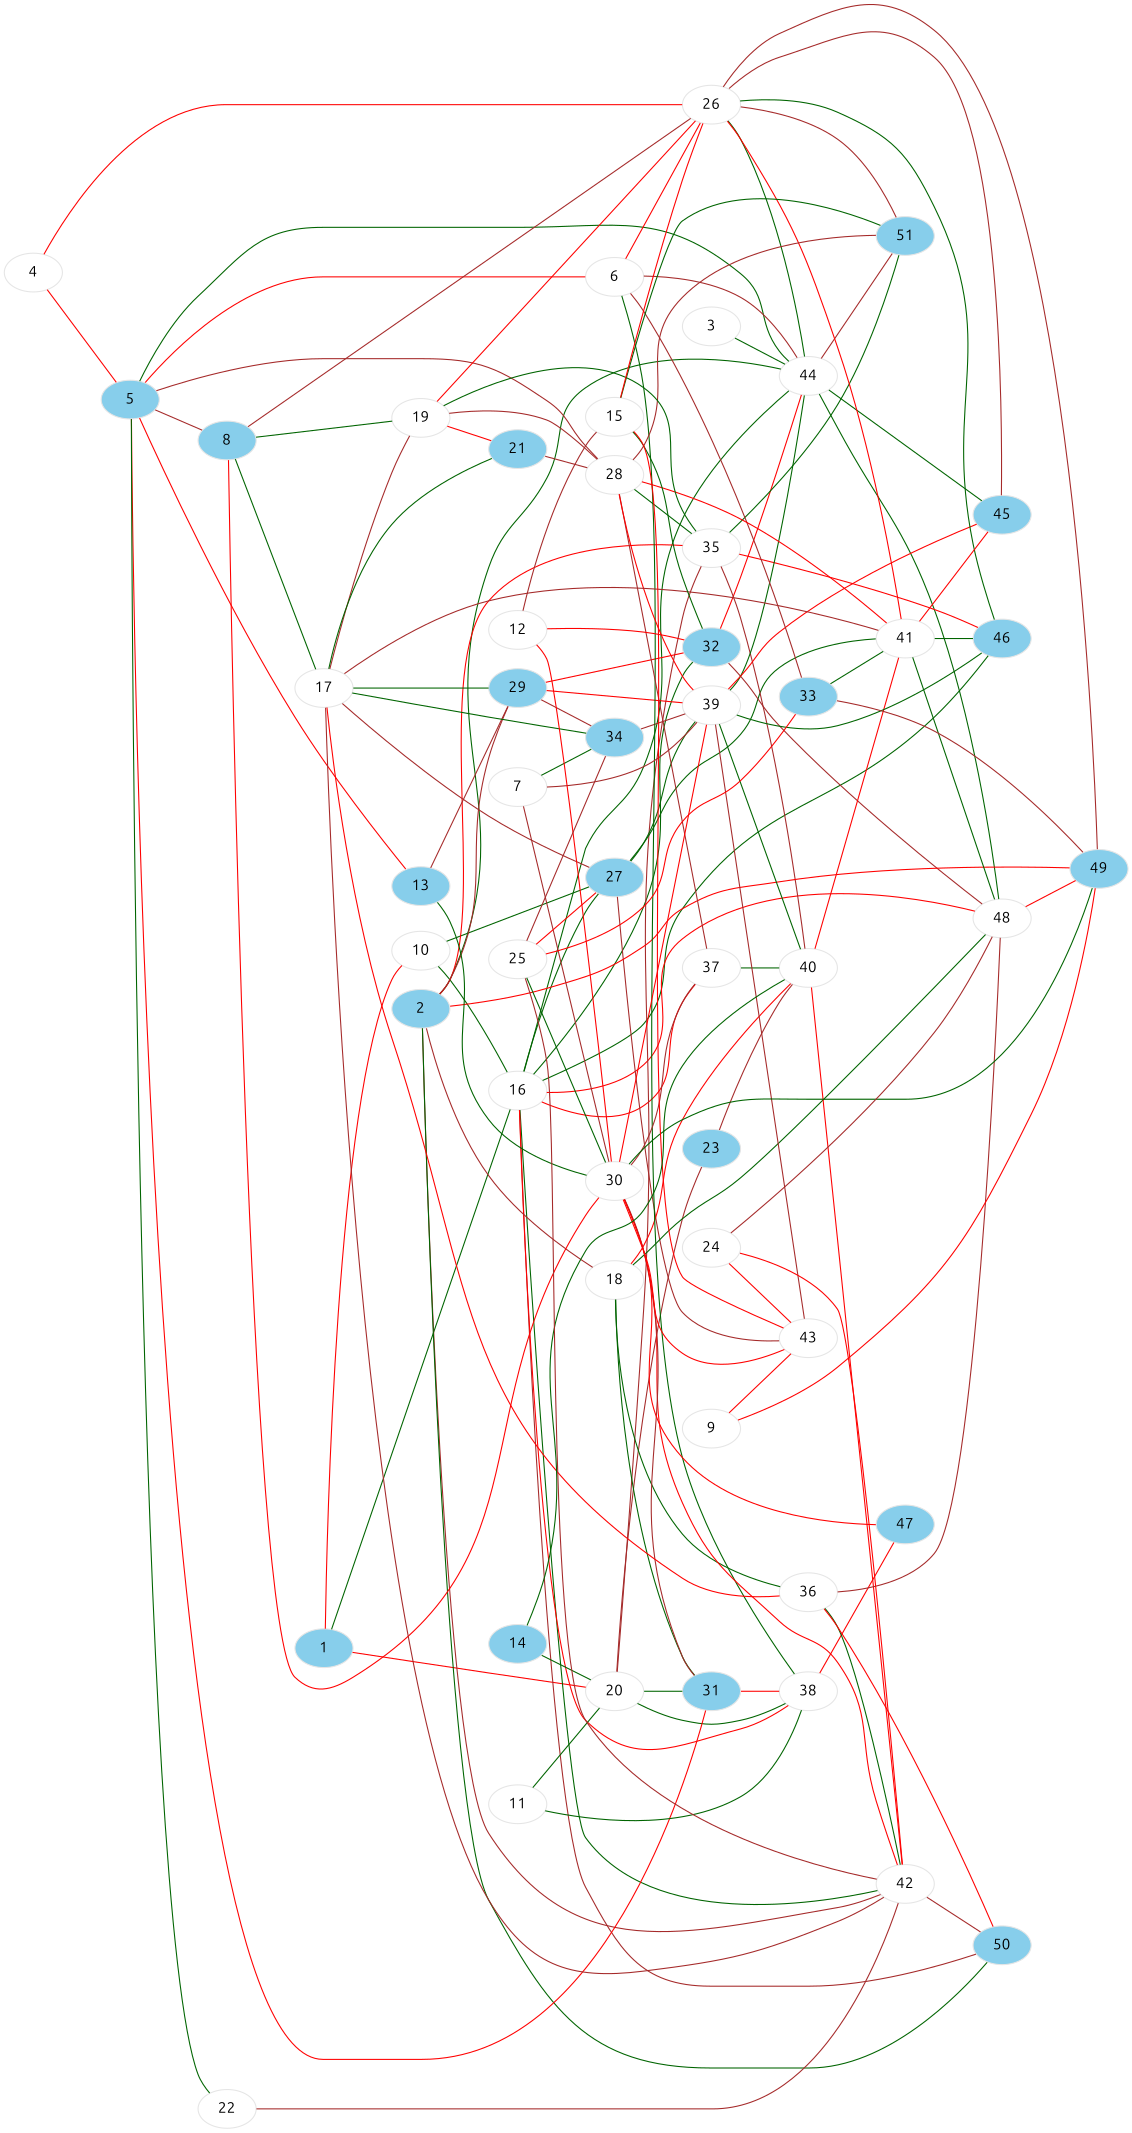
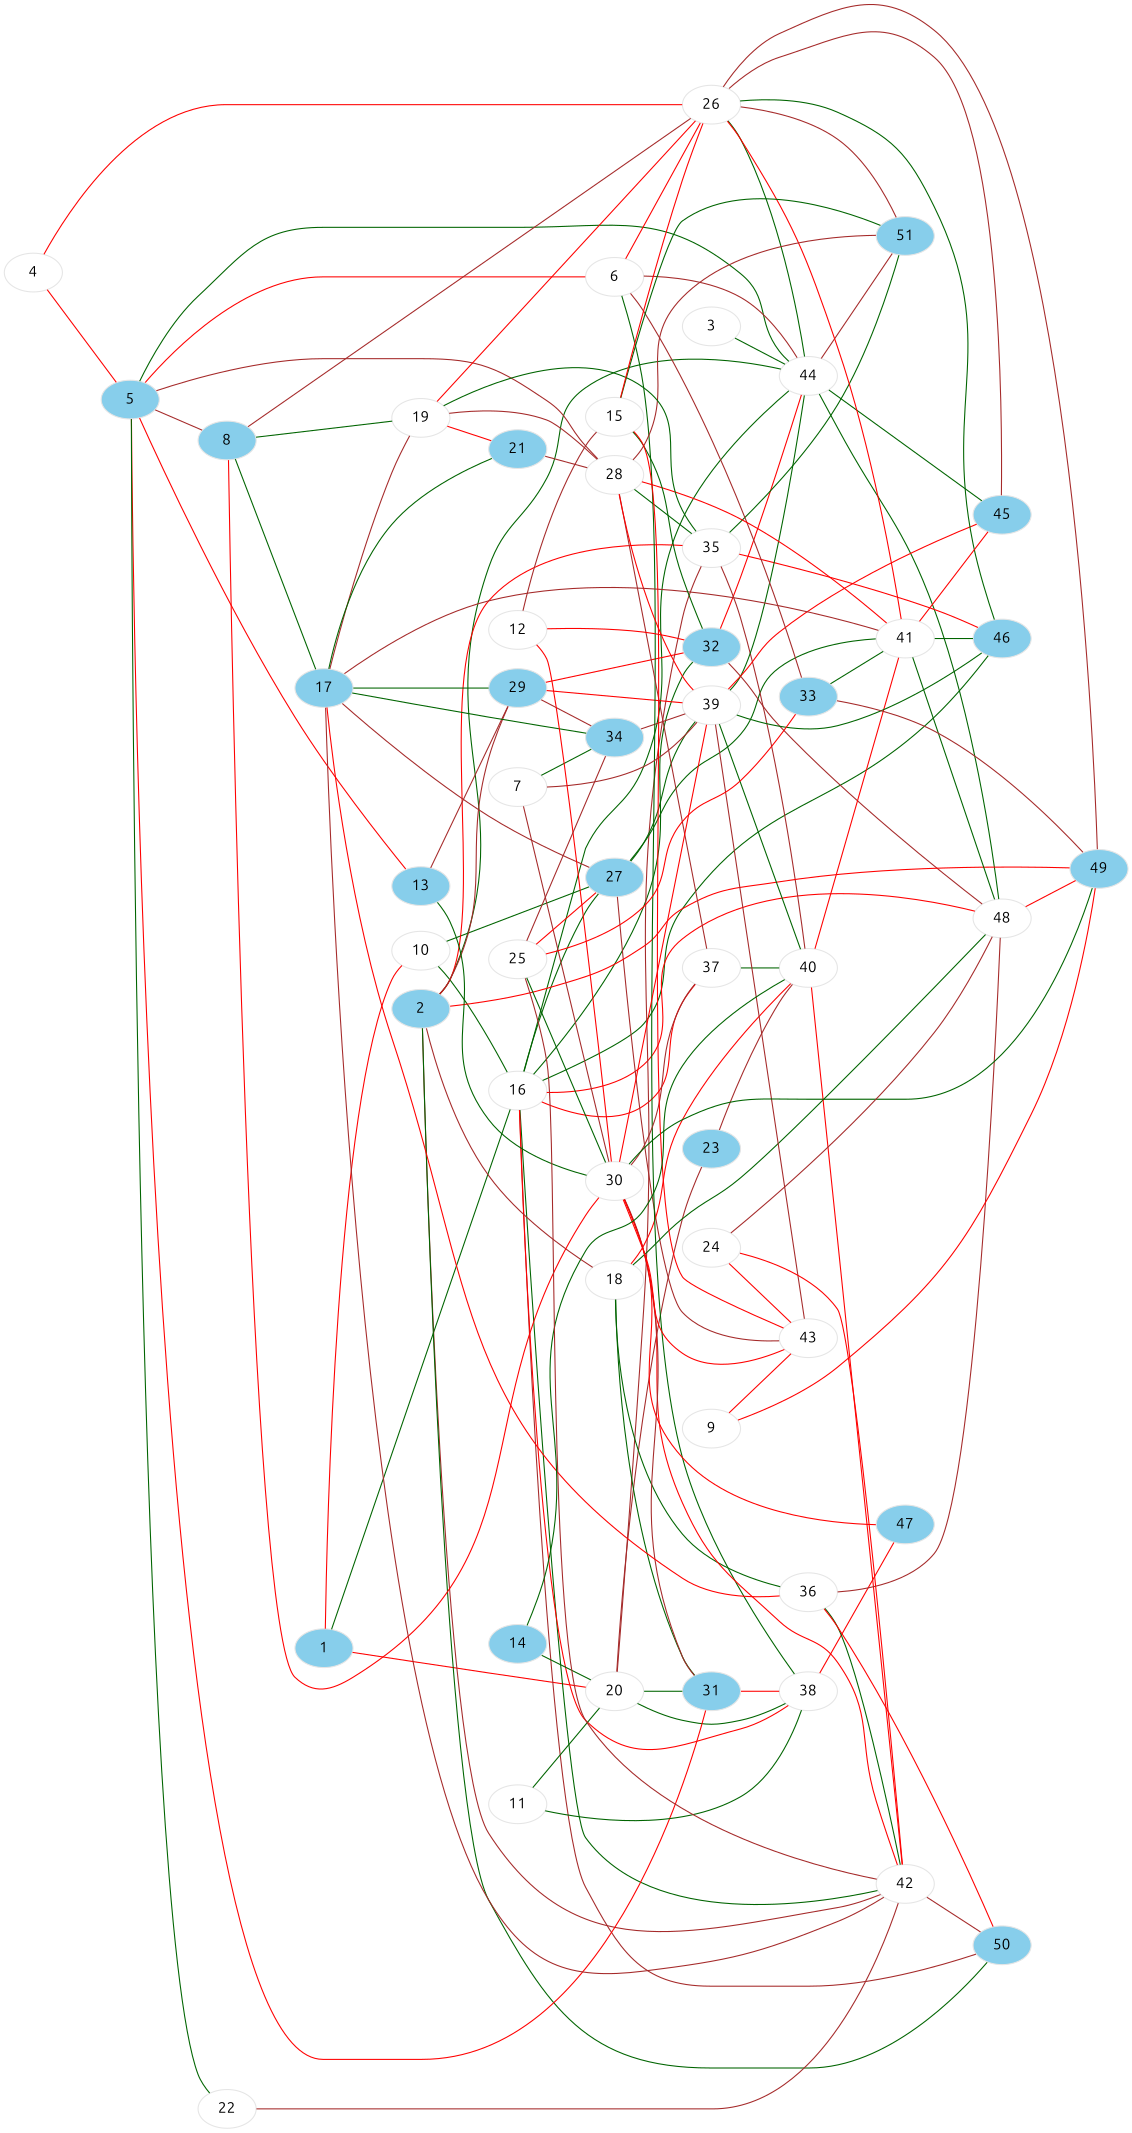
(324, 688) -> (324, 688)
